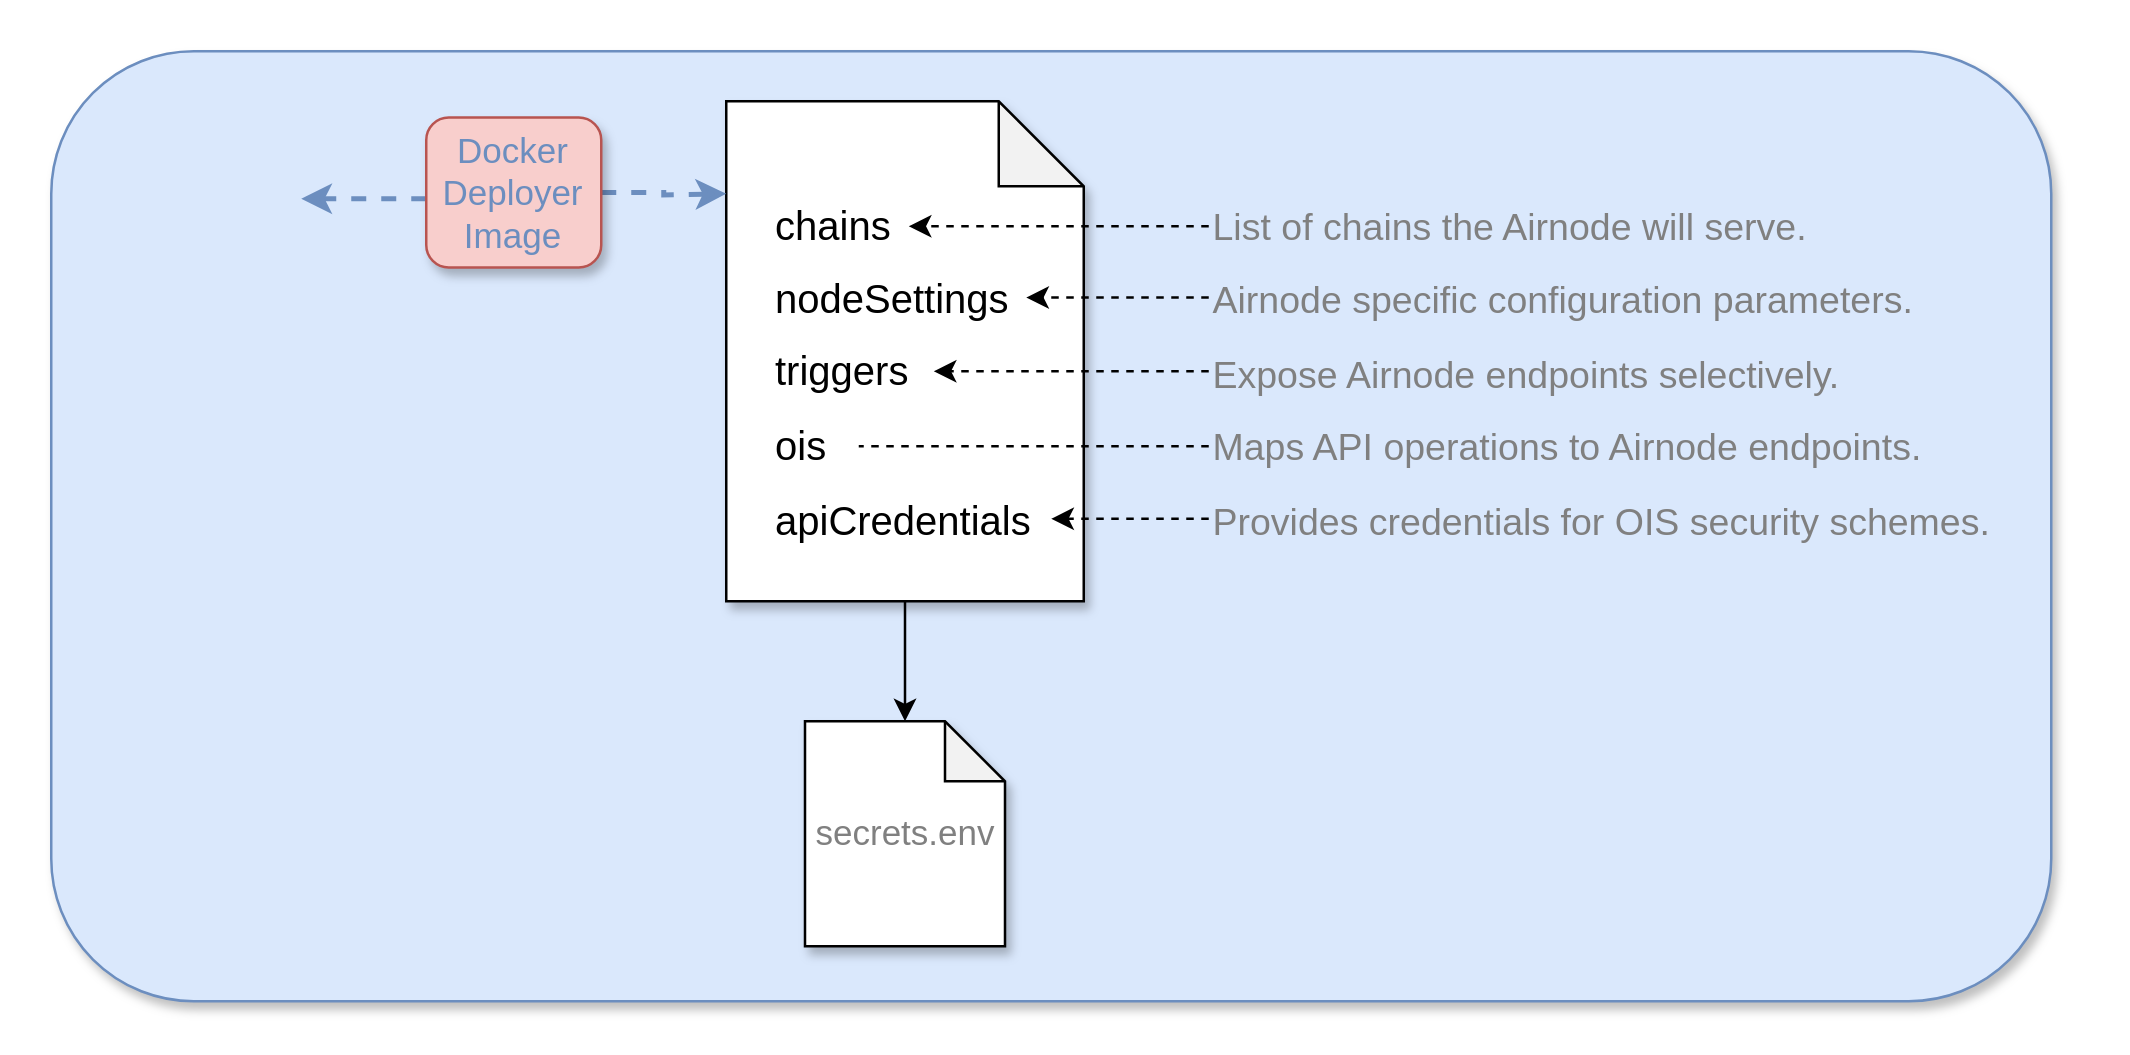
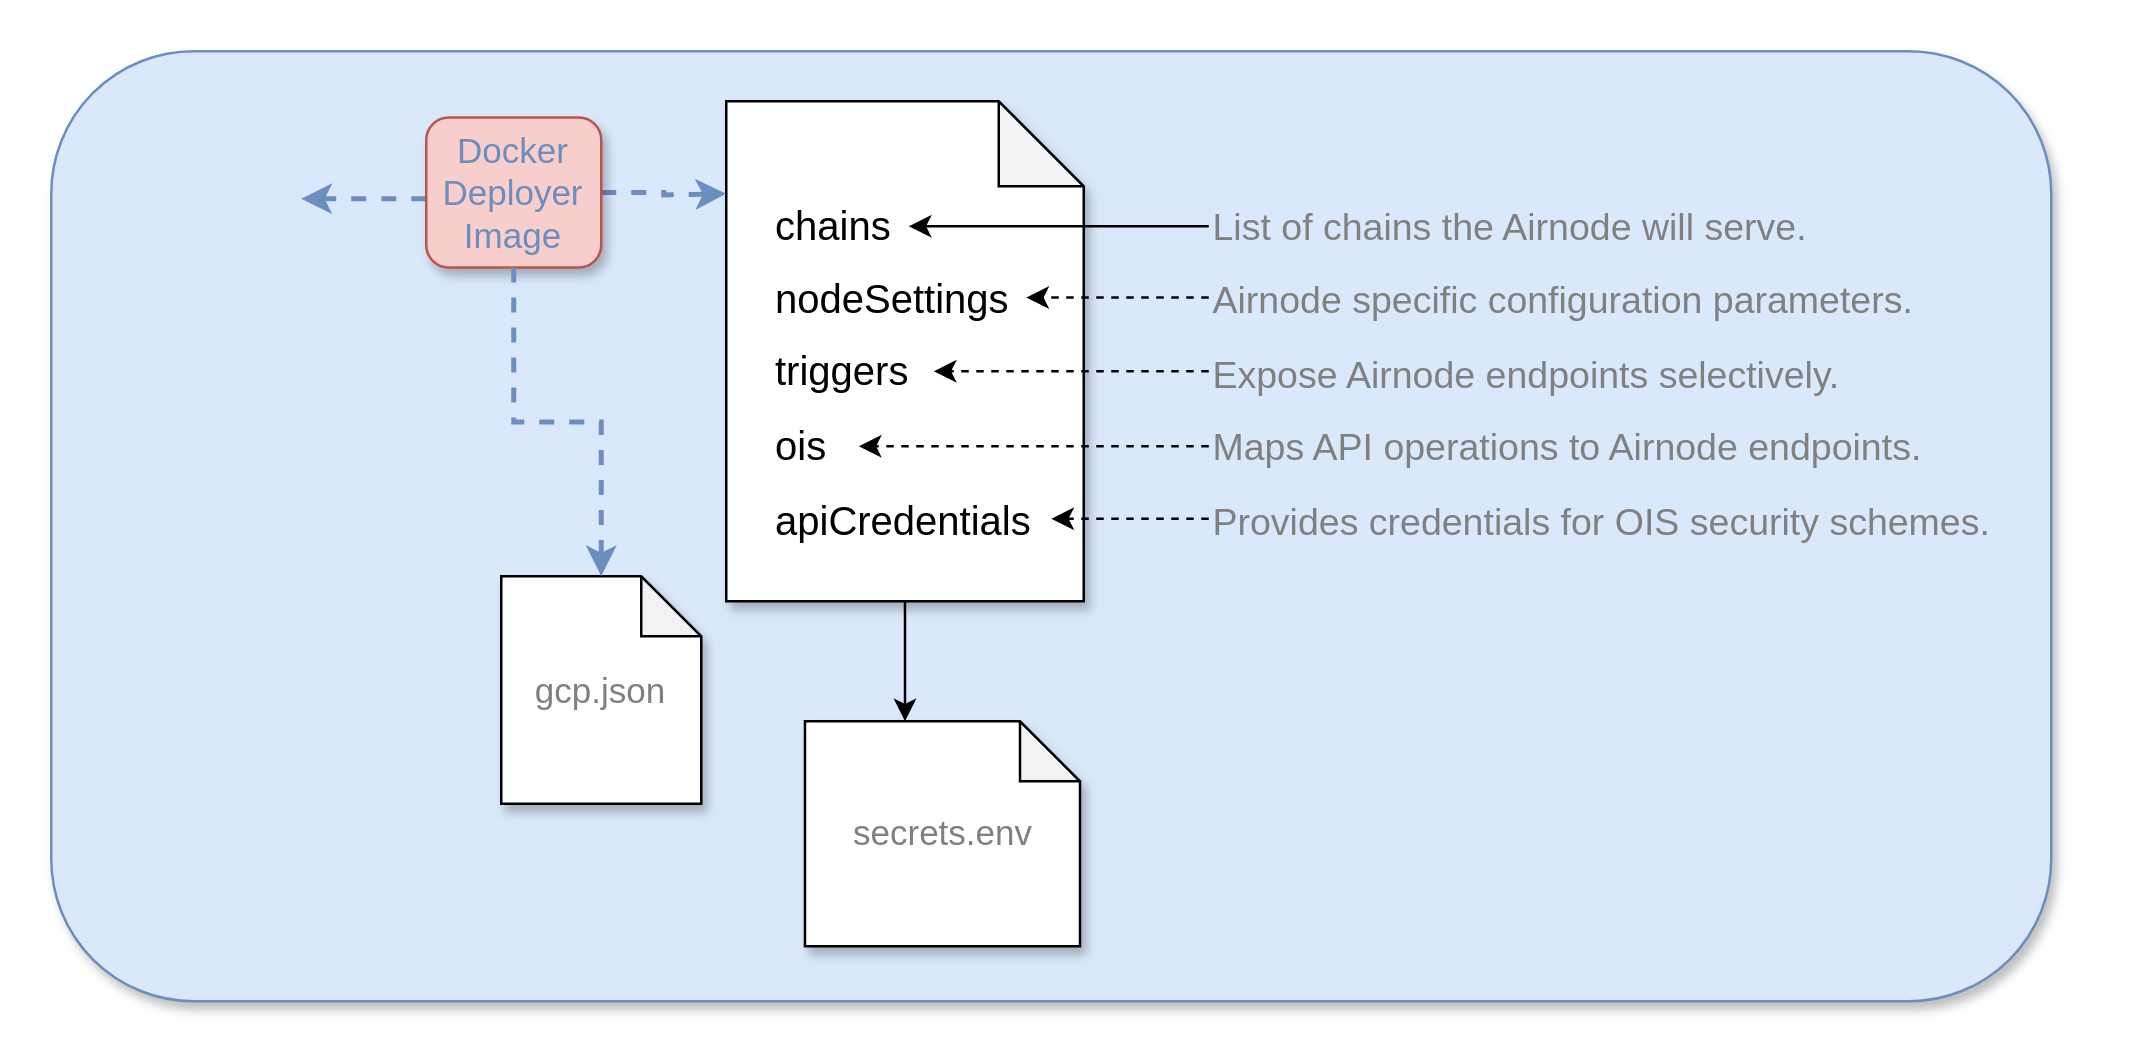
(1064, 226) -> (1064, 226)
none -> (514, 304)
(869, 446) -> (877, 446)
none -> (601, 690)
(905, 834) -> (943, 834)
